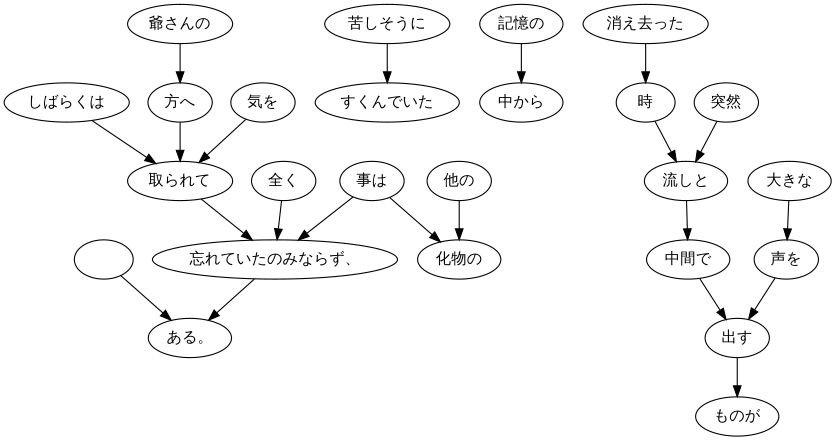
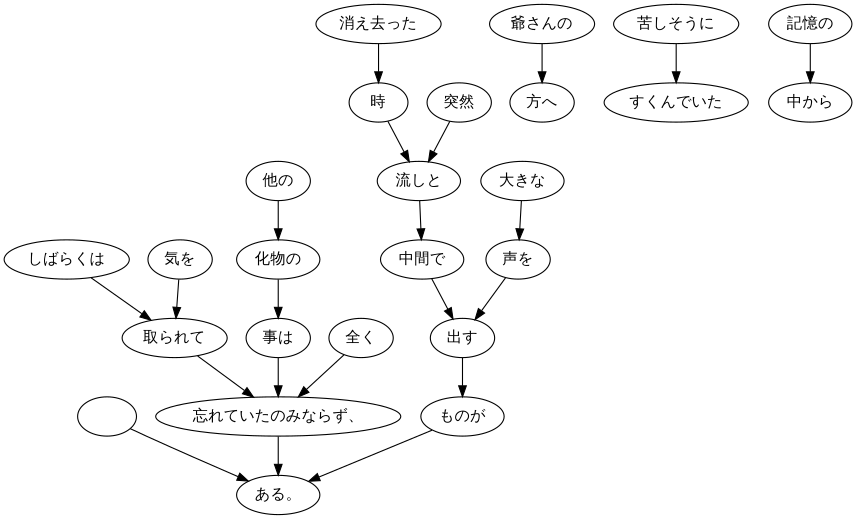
(180, 136) -> none
(411, 216) -> (278, 293)
none -> (375, 454)
